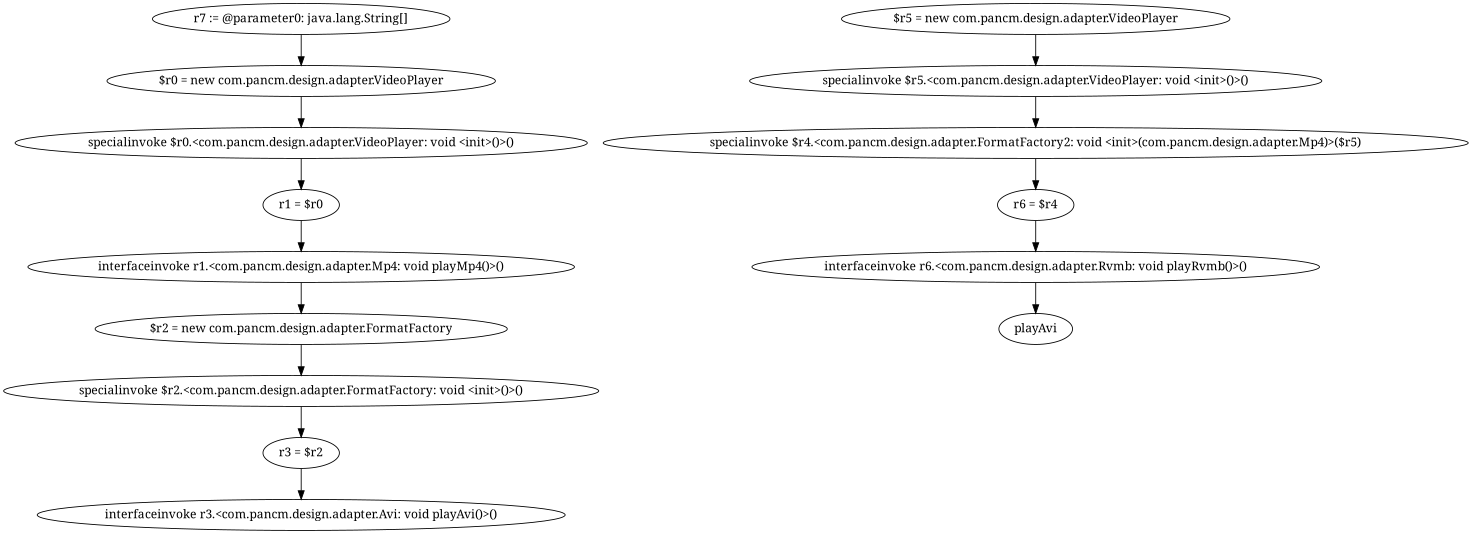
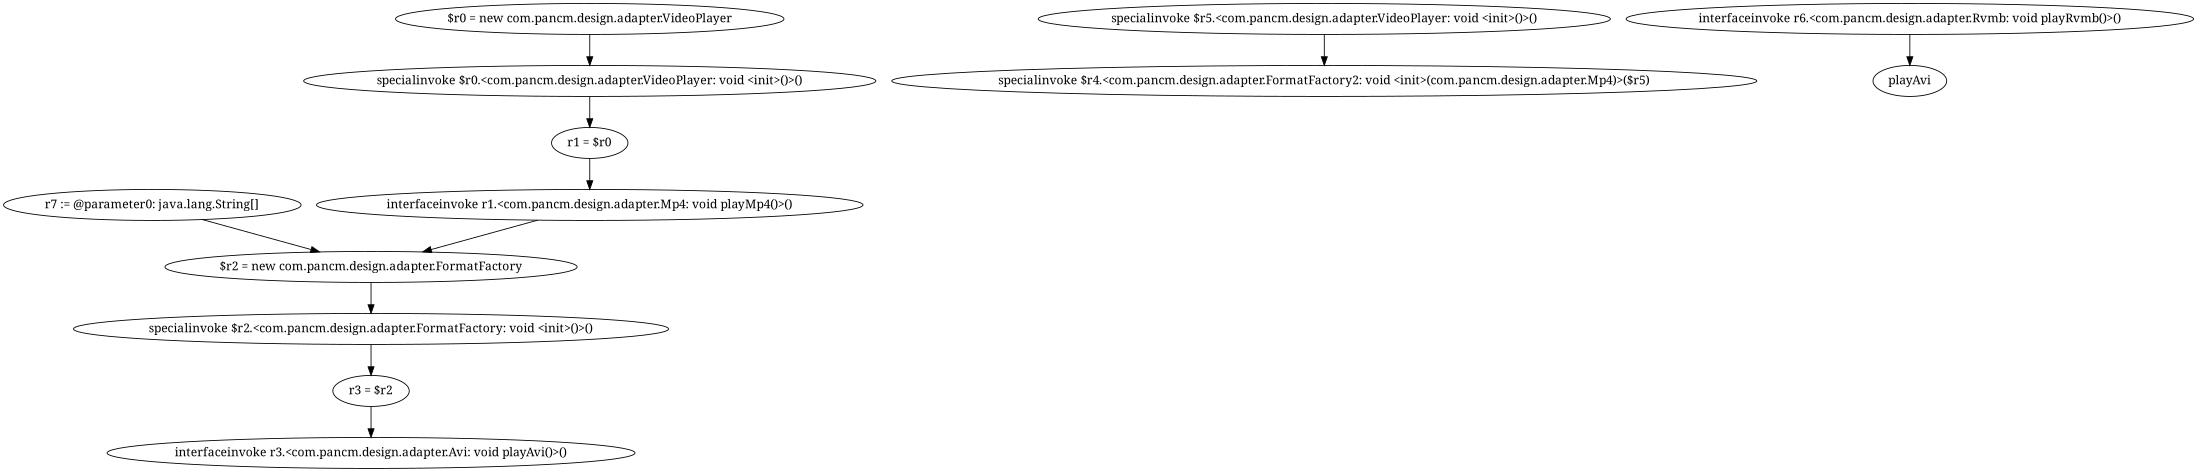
(1036, 19) -> none
(301, 46) -> (257, 235)
(1036, 205) -> none
